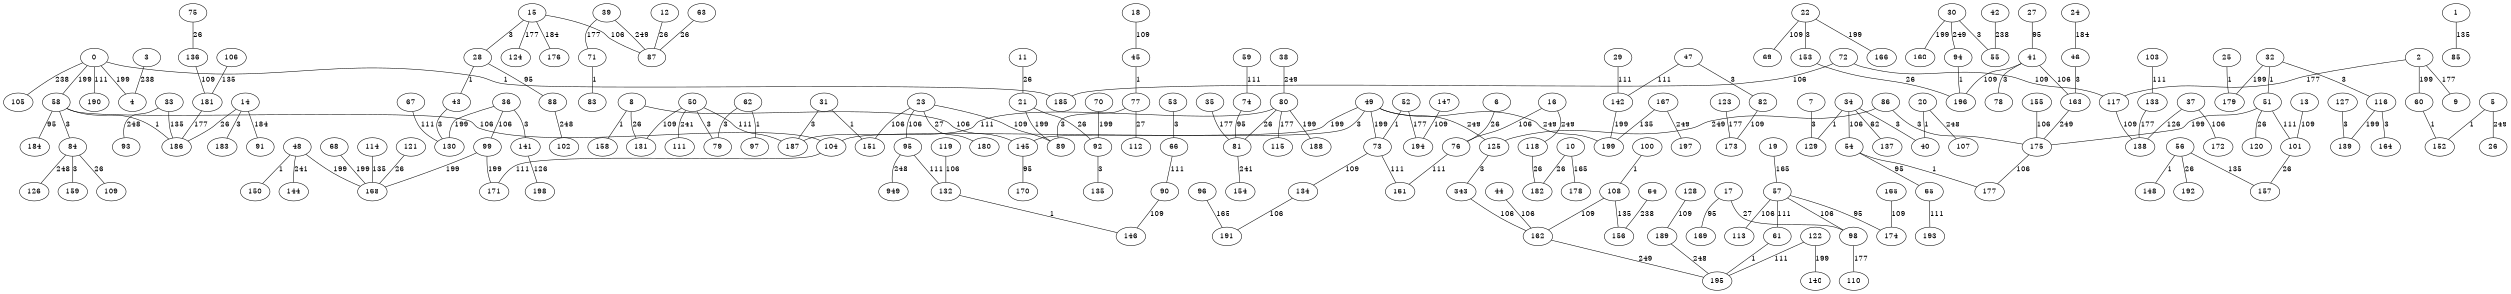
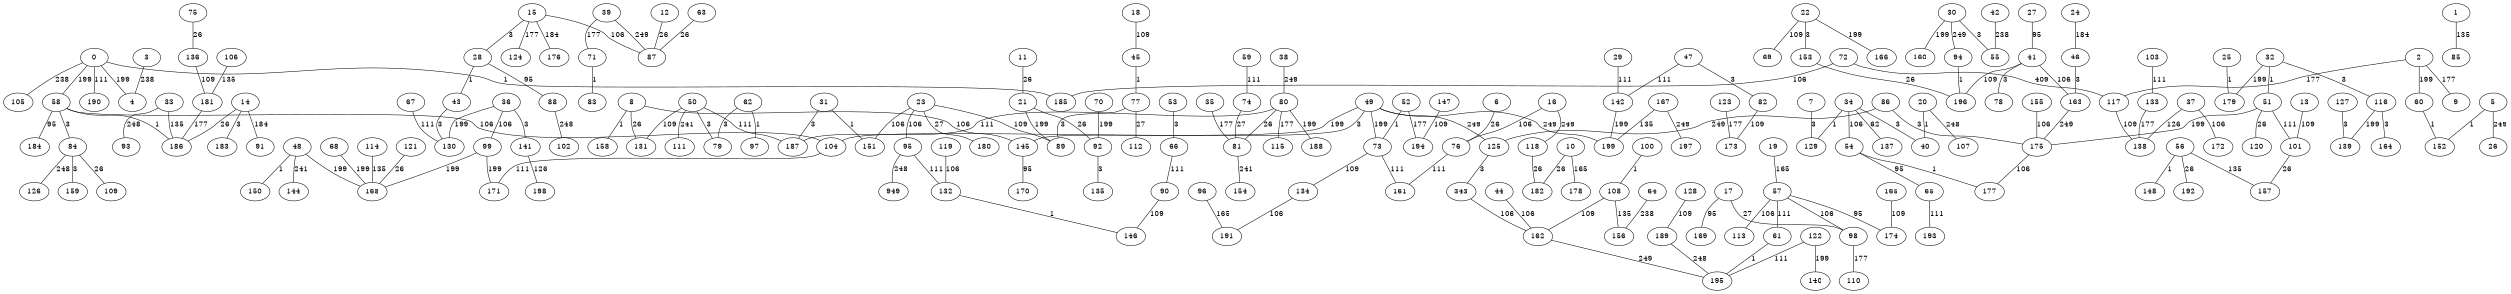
(2042, 80) -> (2042, 80)
(1242, 125) -> (1242, 125)
